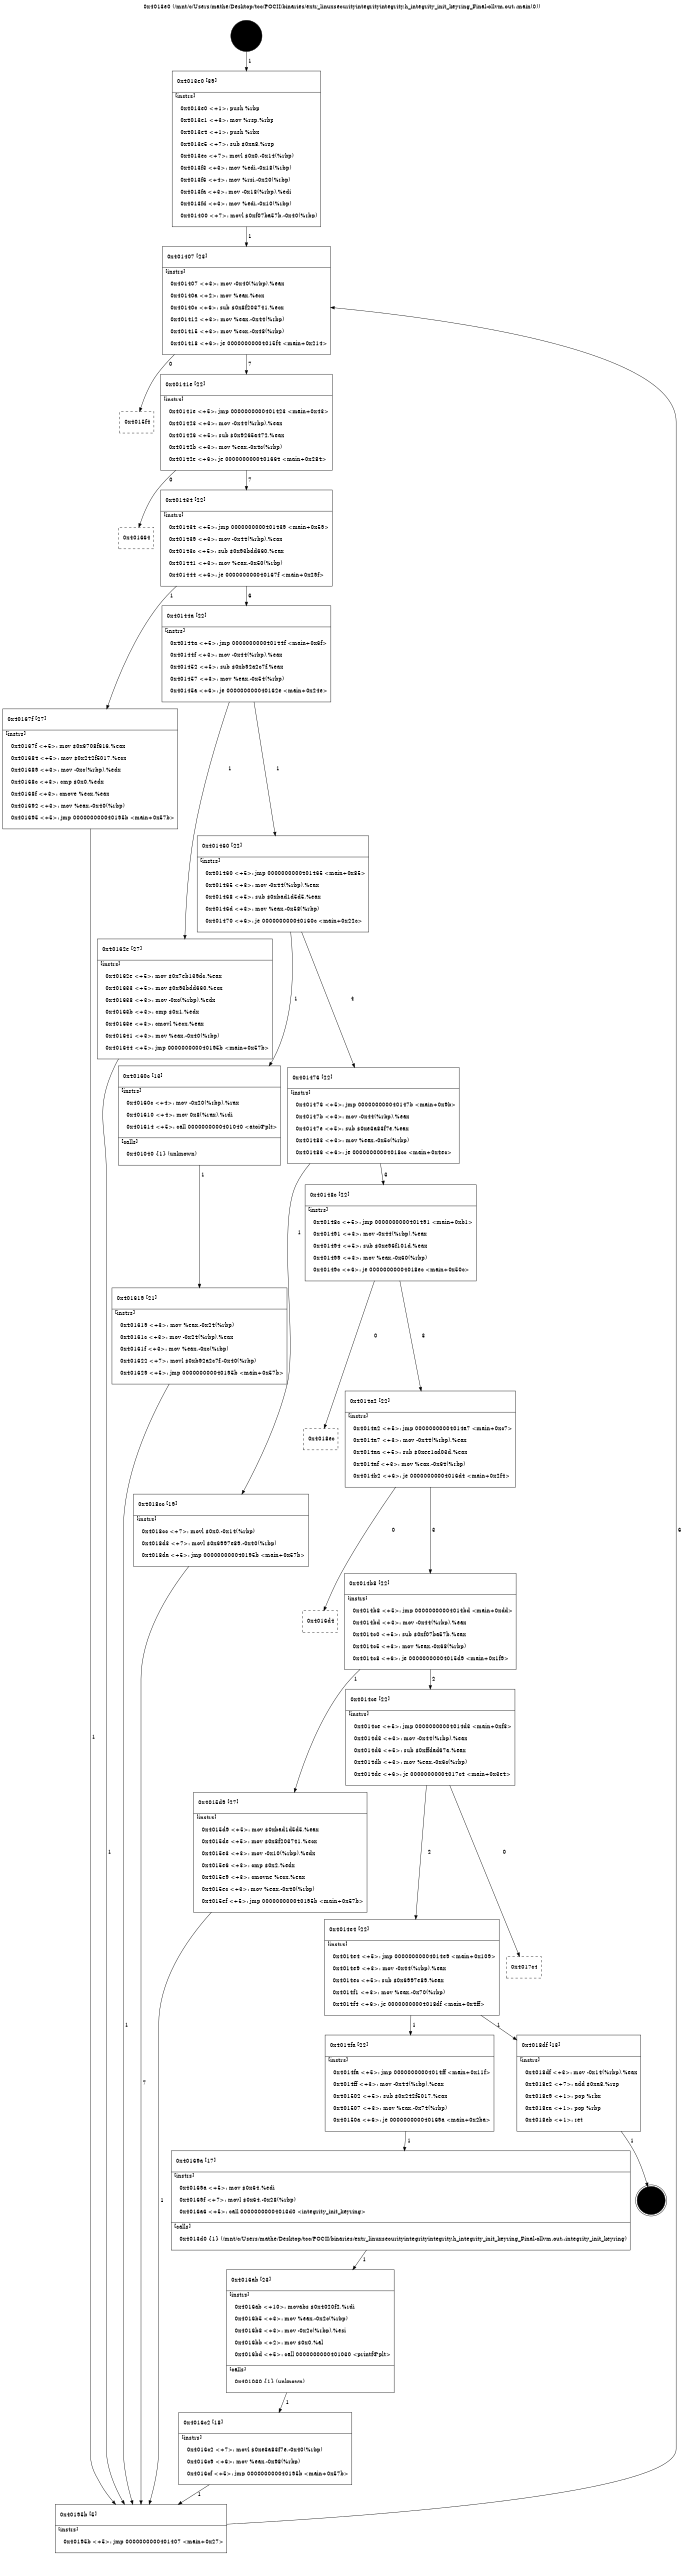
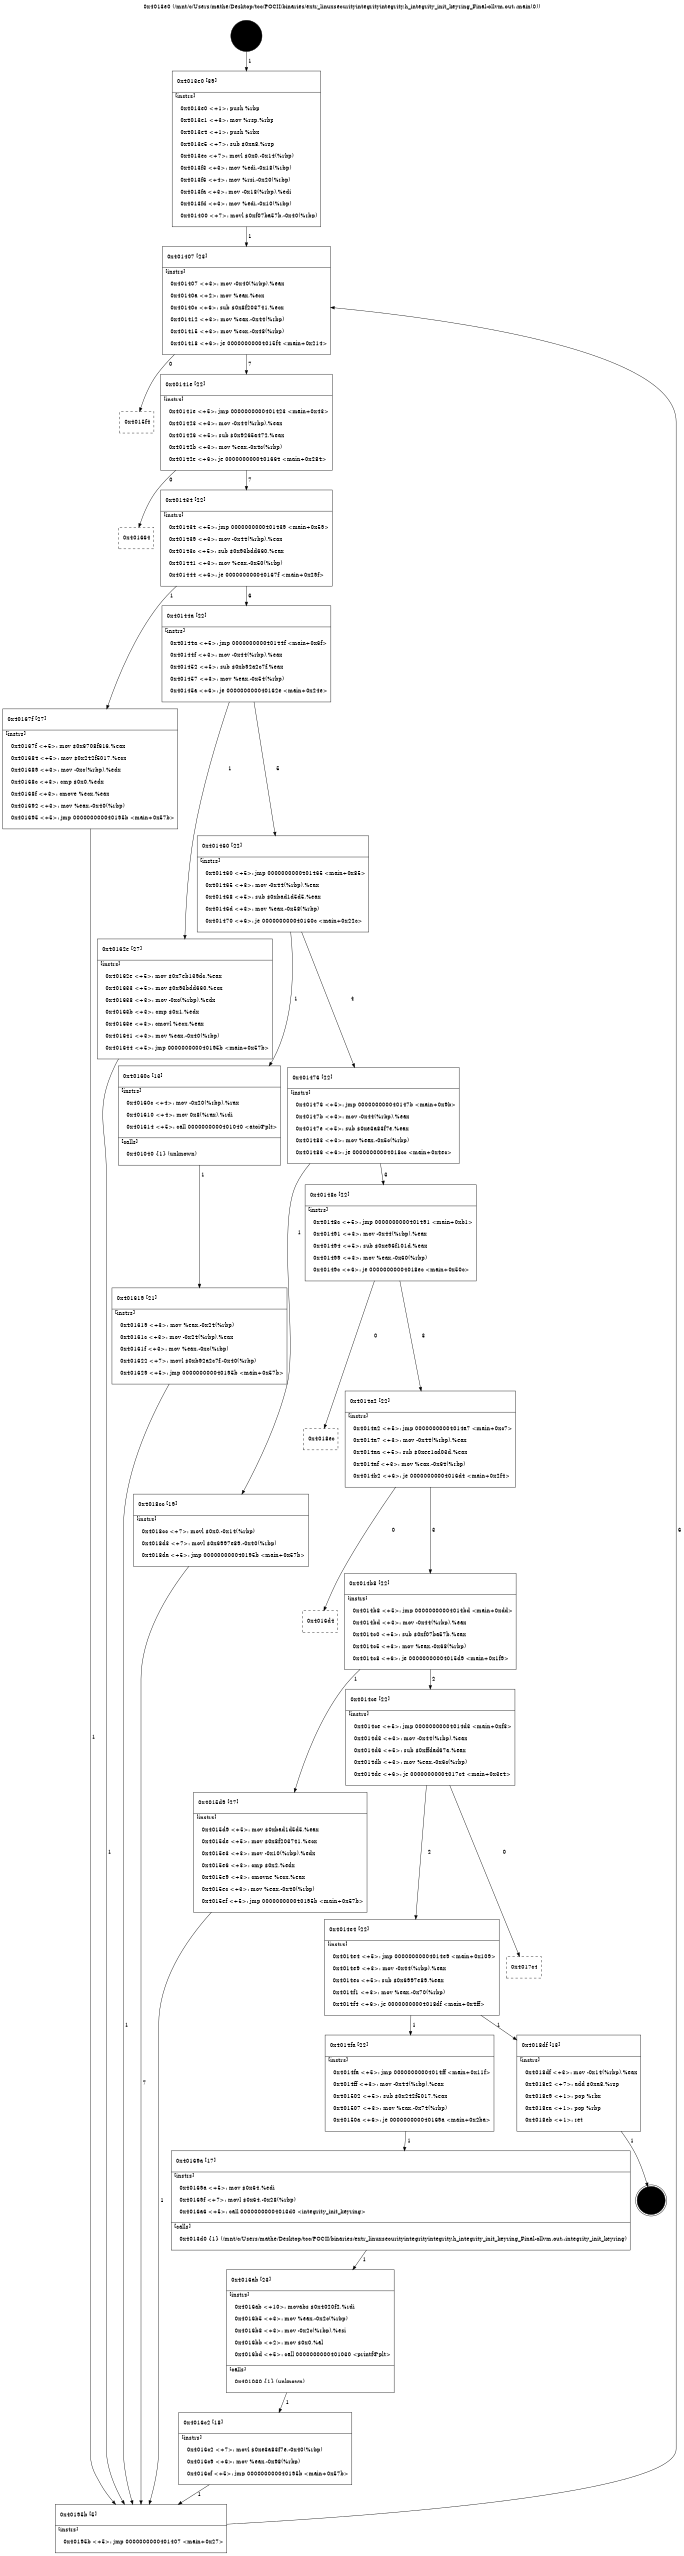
(277, 769) -> (277, 769)
